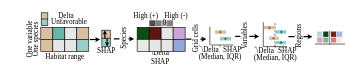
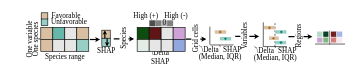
(66, 15) -> (66, 15)
(65, 57) -> (65, 57)
